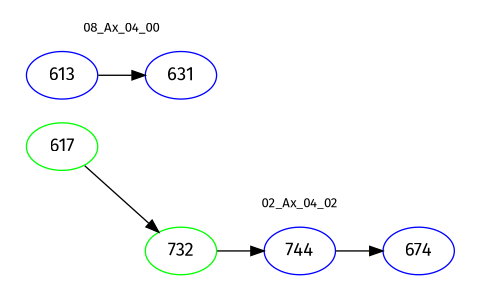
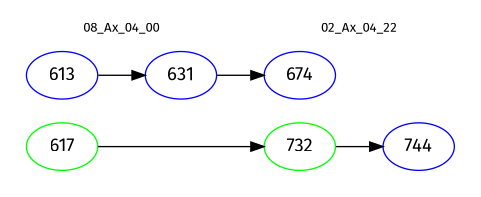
(300, 204) -> (359, 28)
(353, 251) -> (236, 75)
